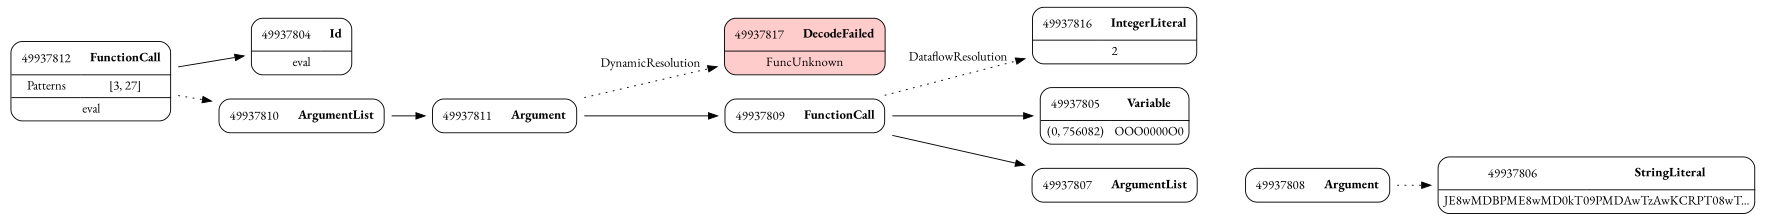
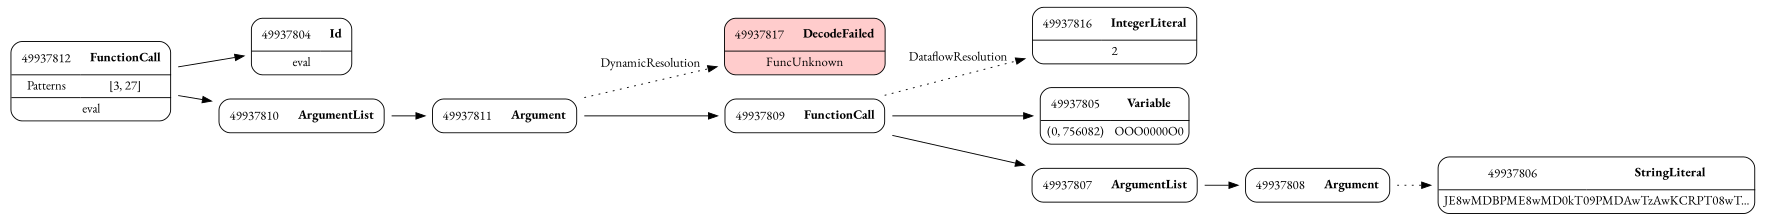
(190, 98) -> (190, 98)
none -> (1217, 185)
